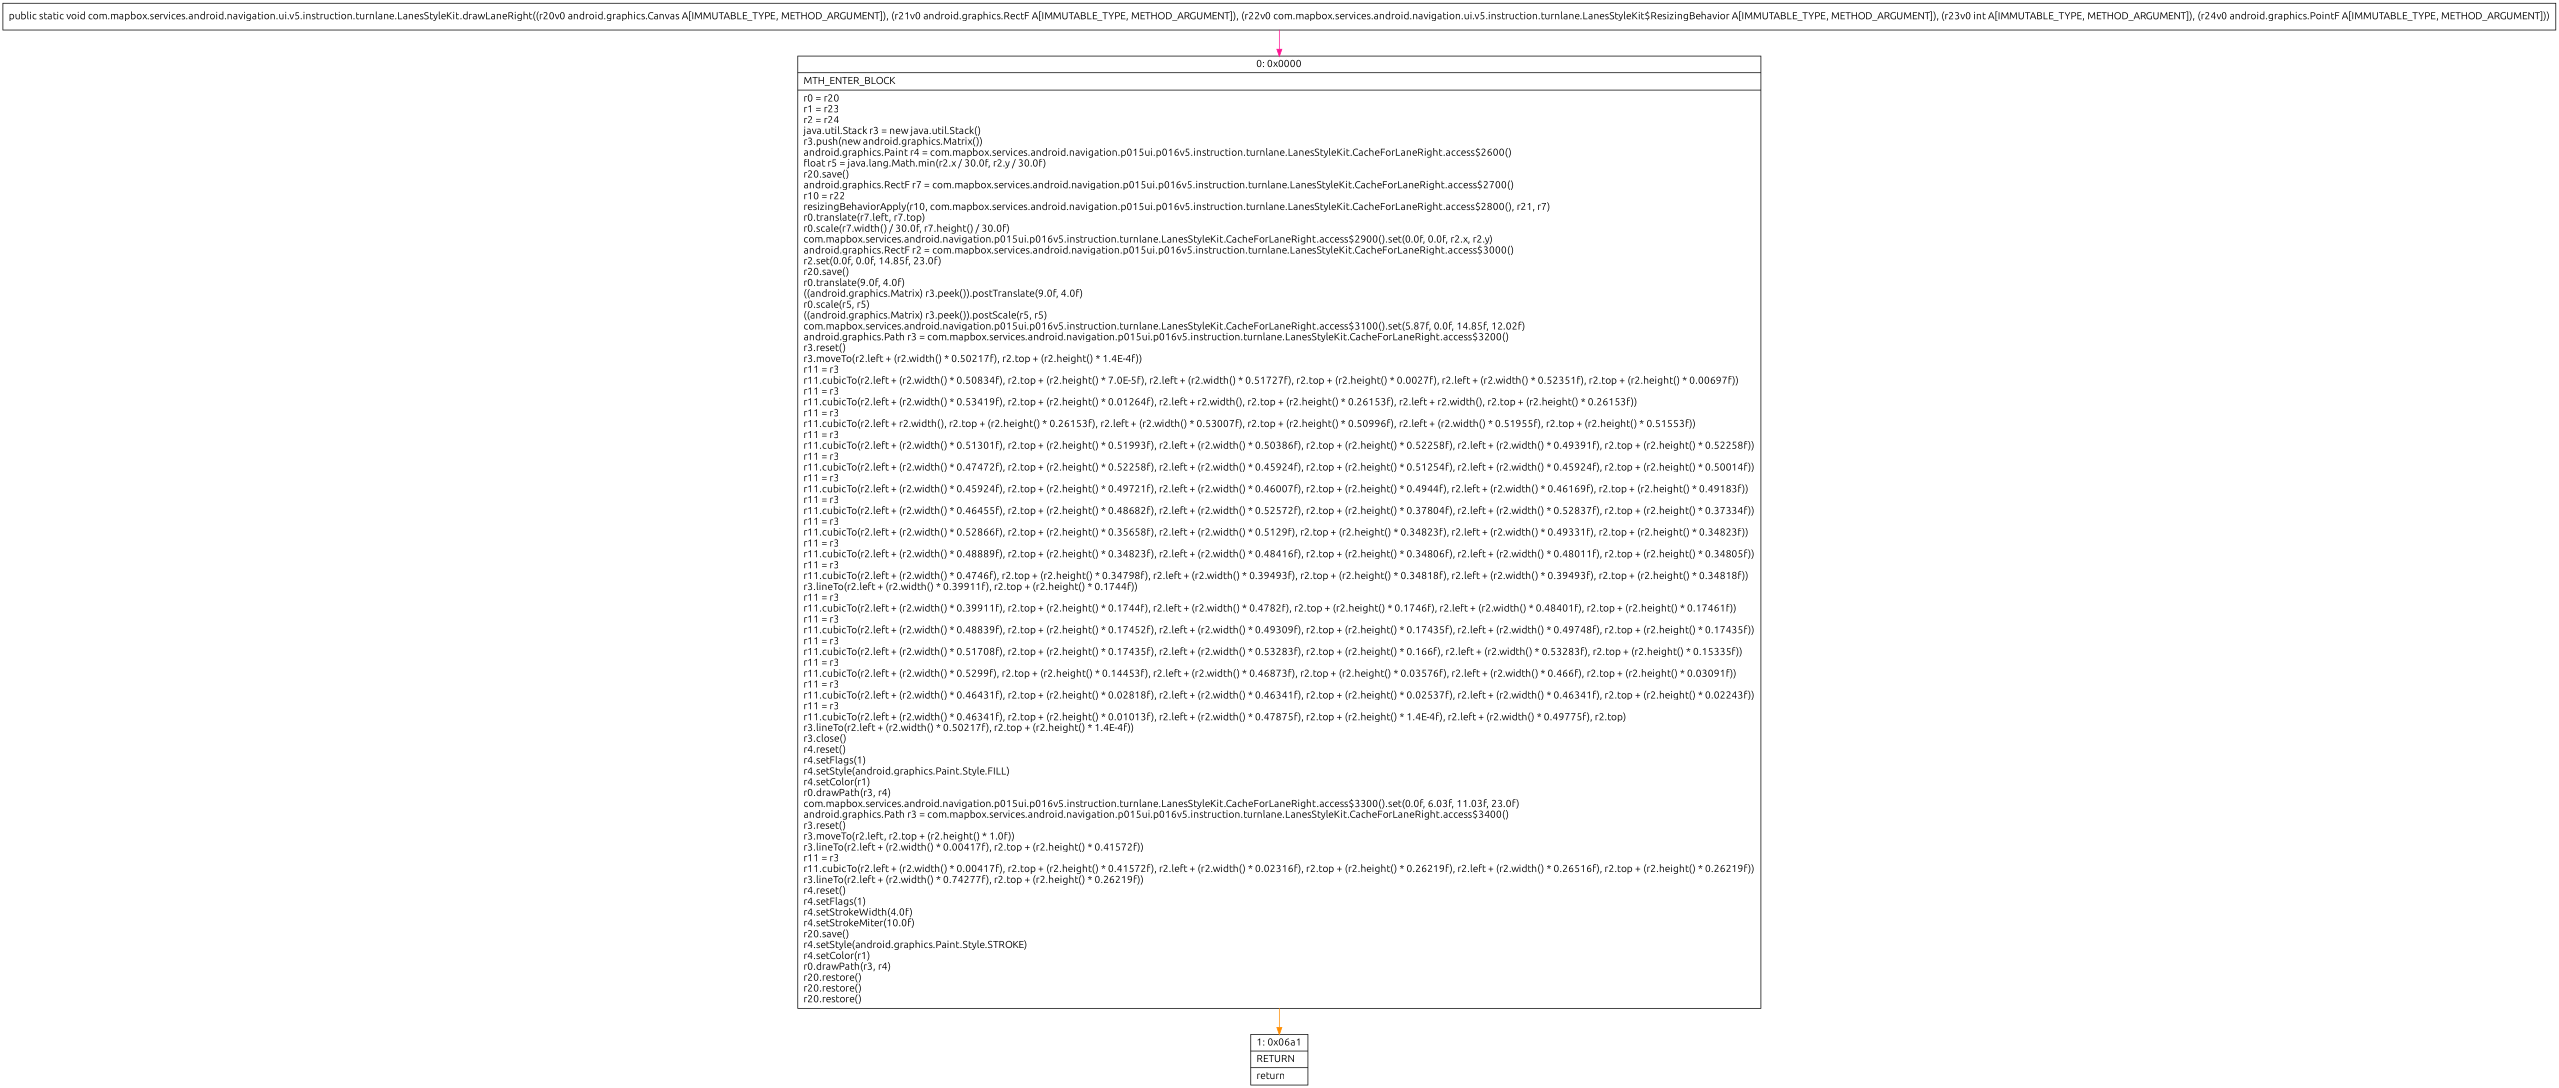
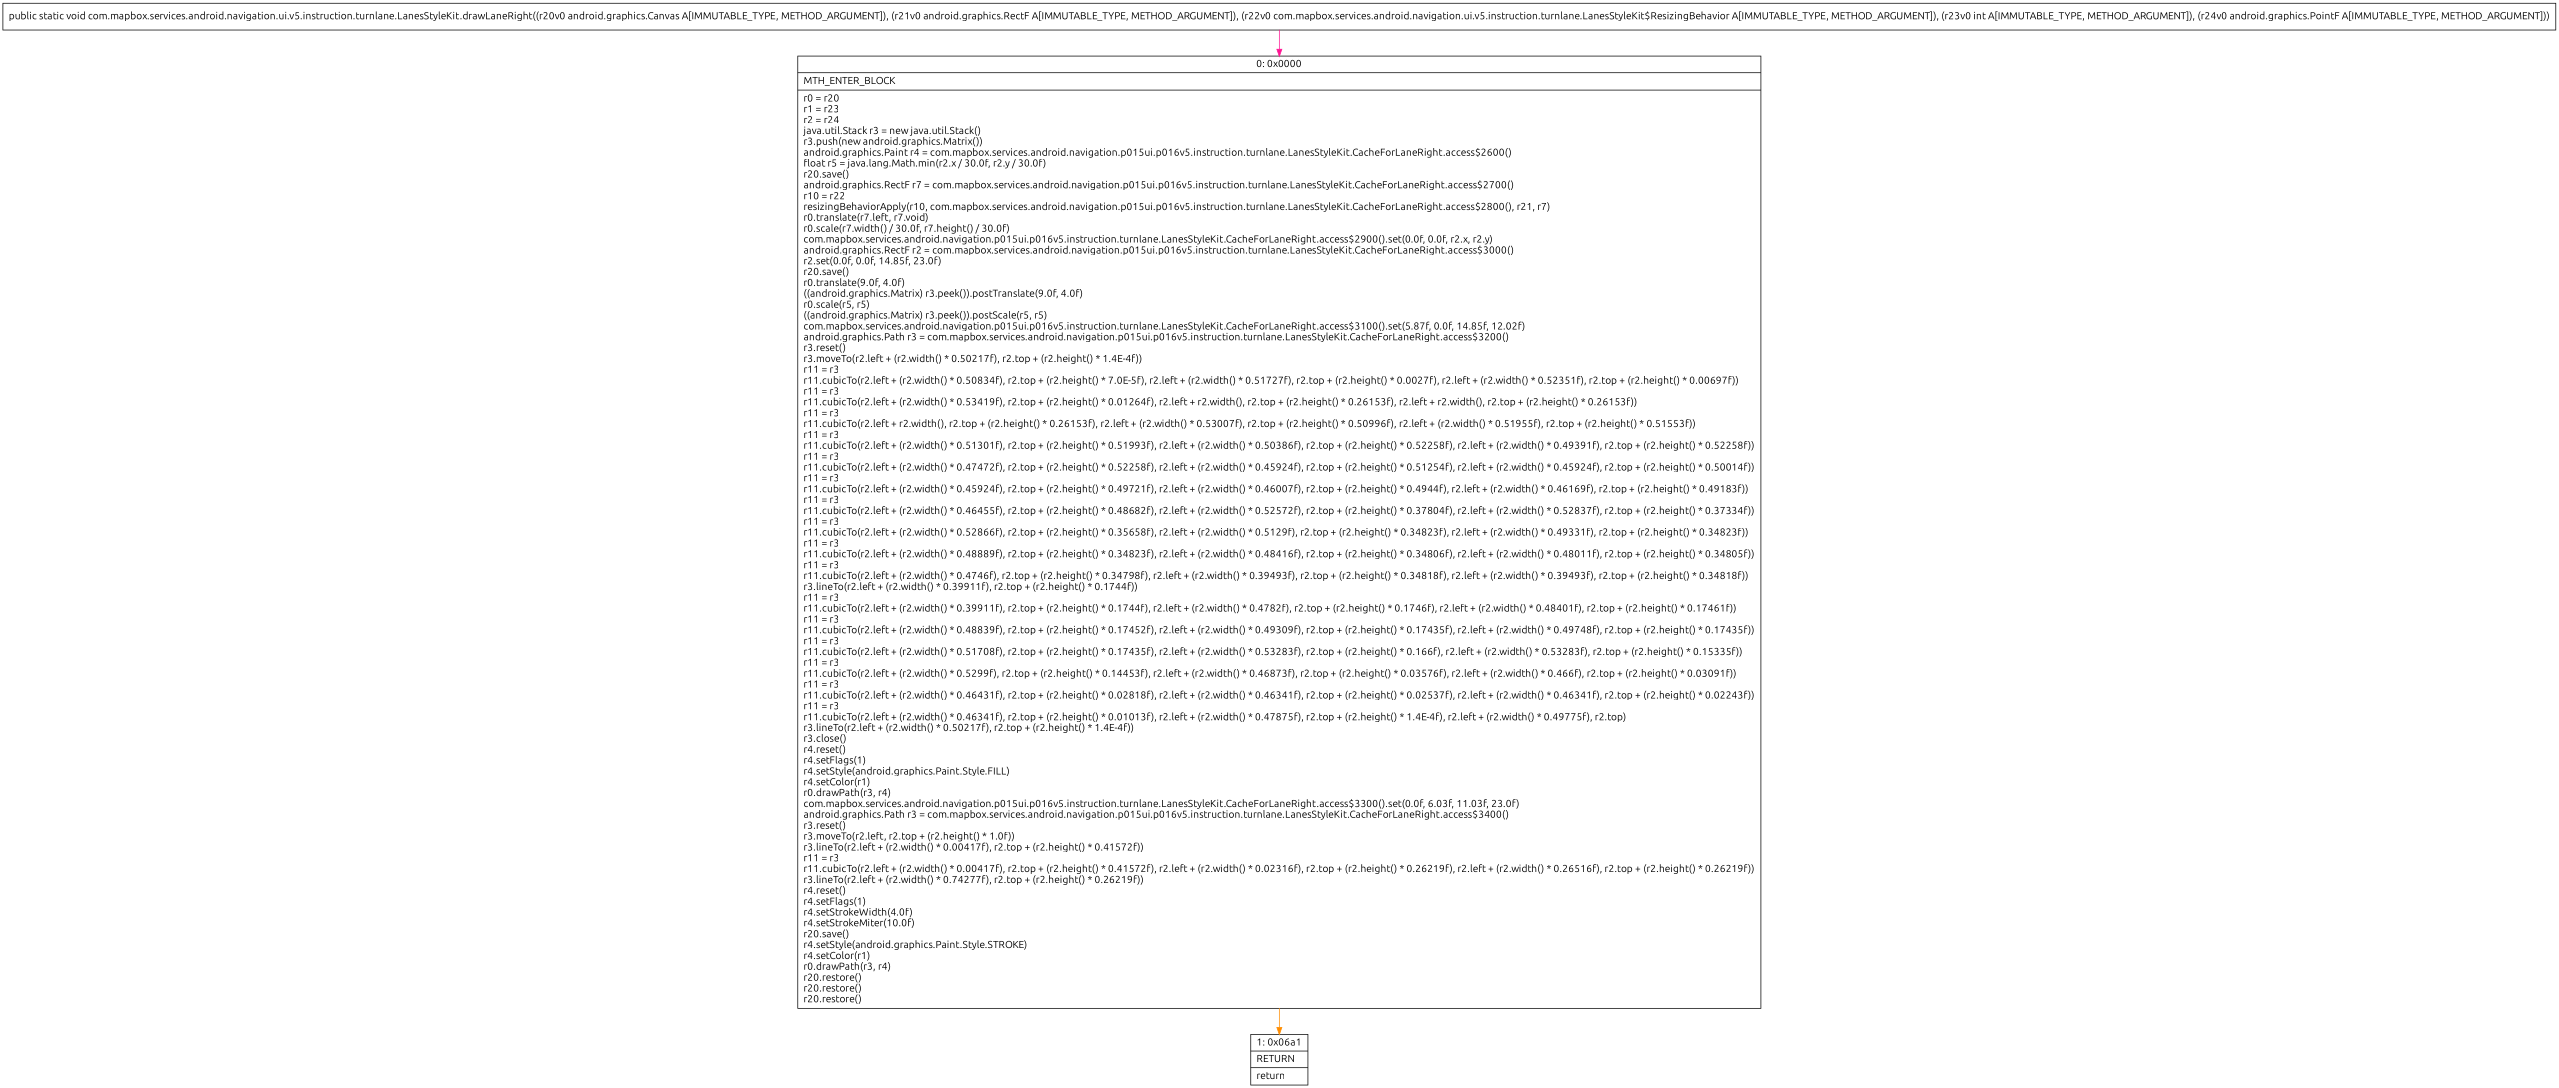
(865, 218) -> (866, 218)
